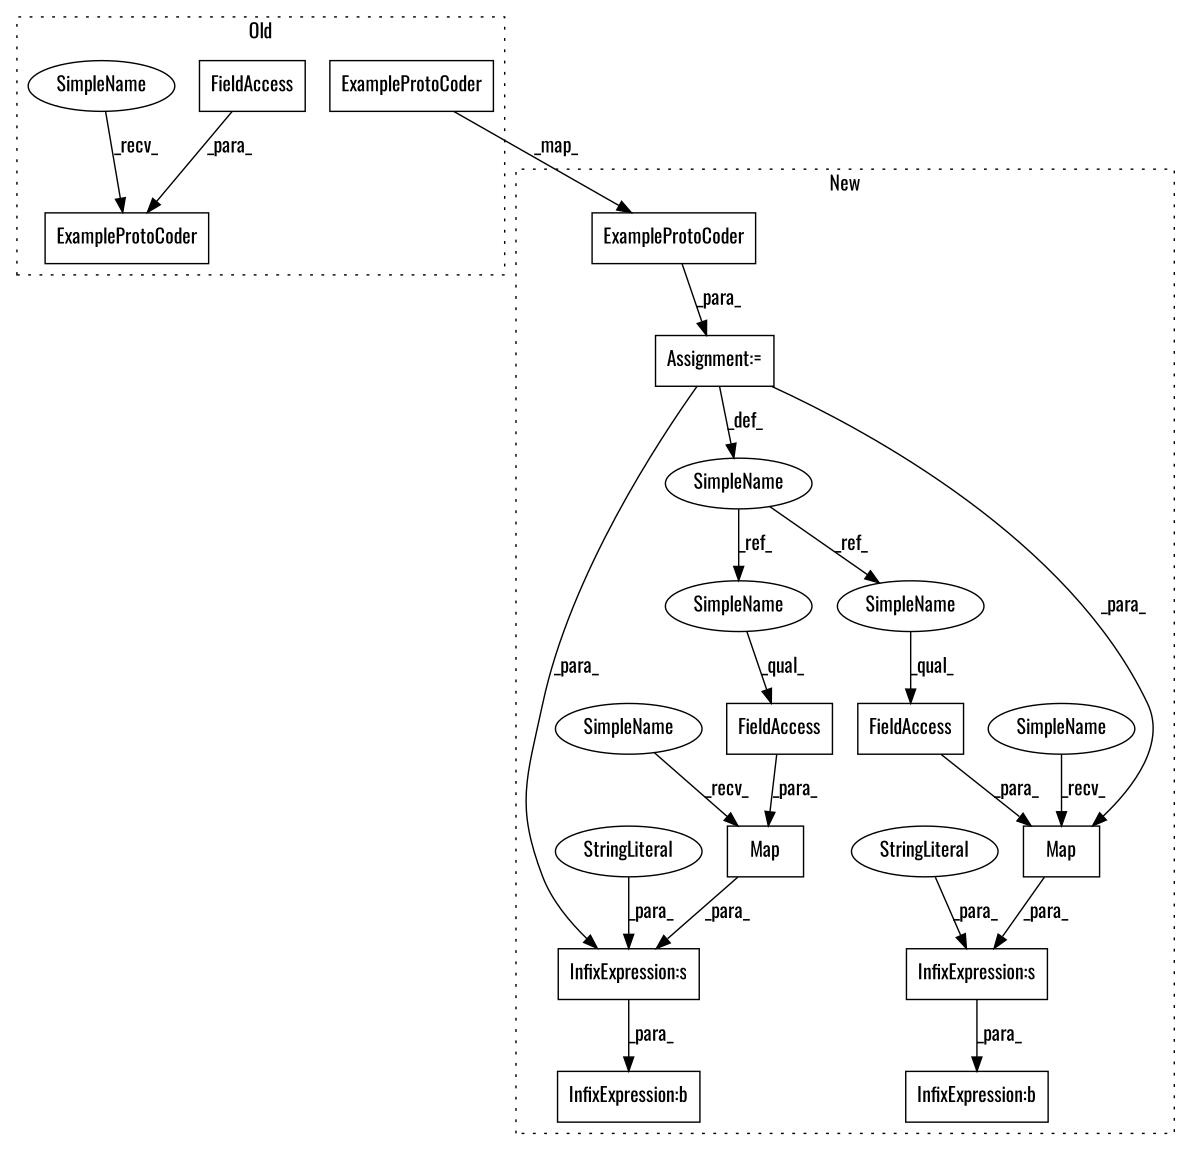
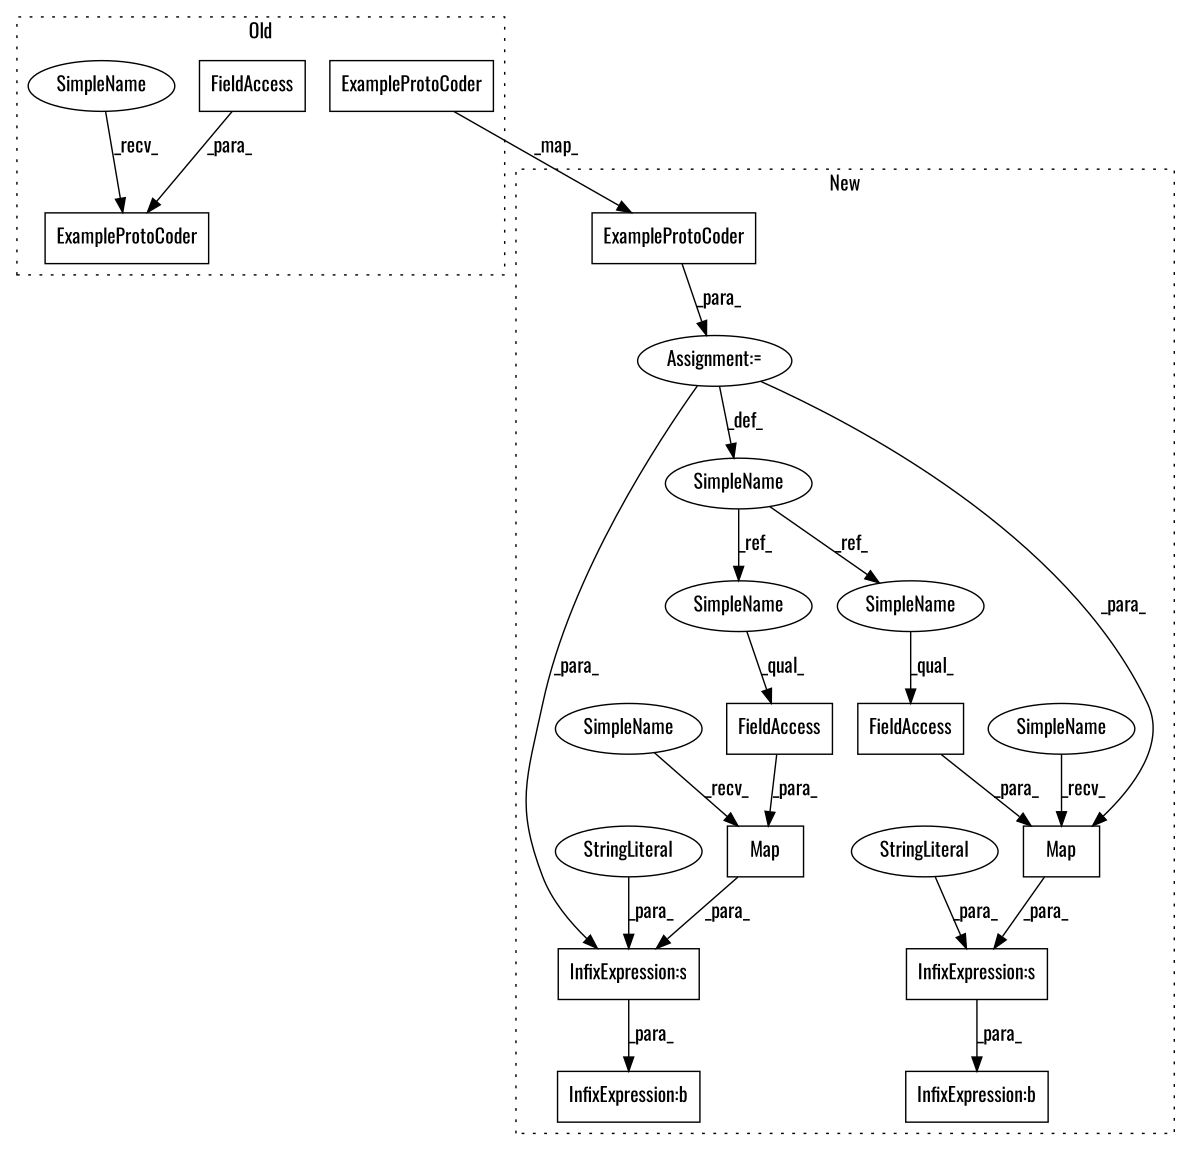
(715, 361) -> (715, 361)
